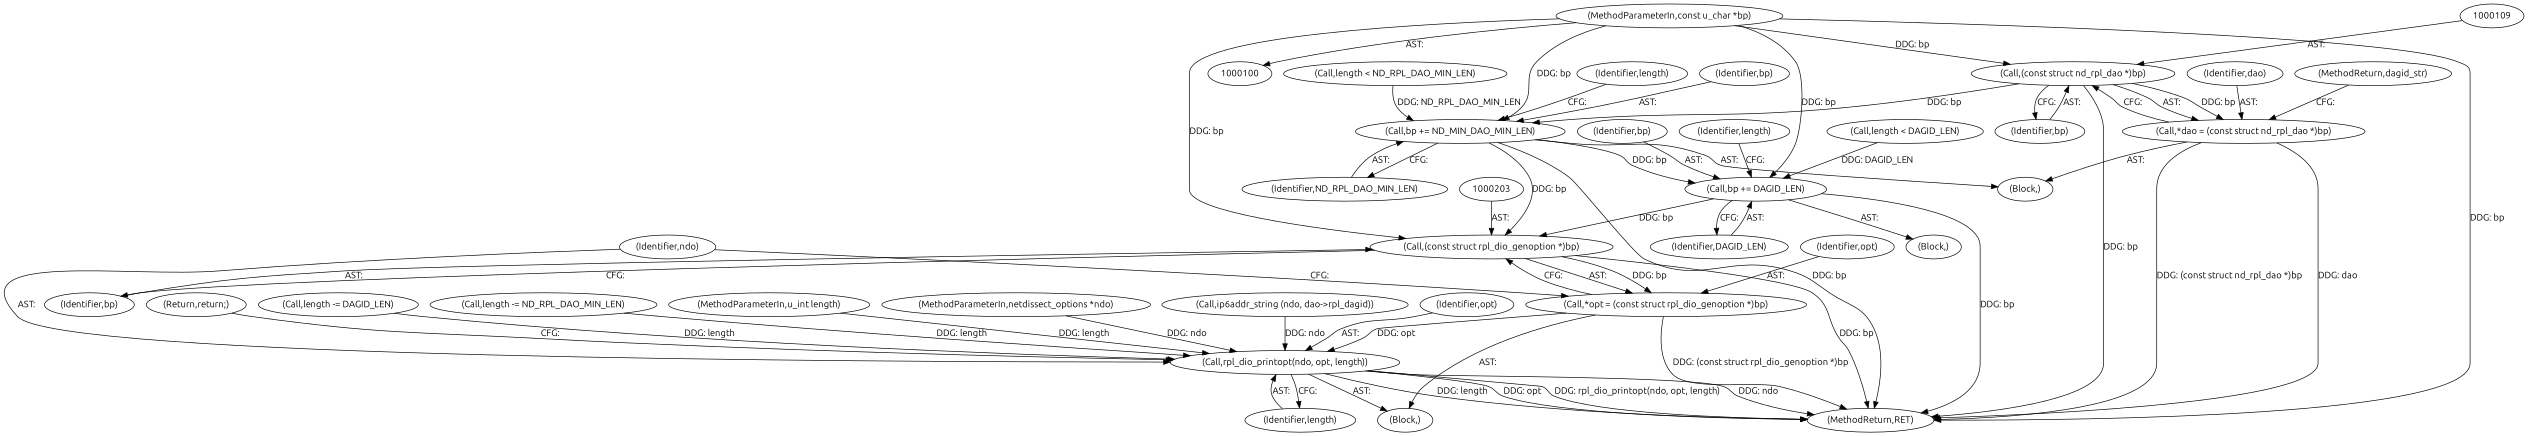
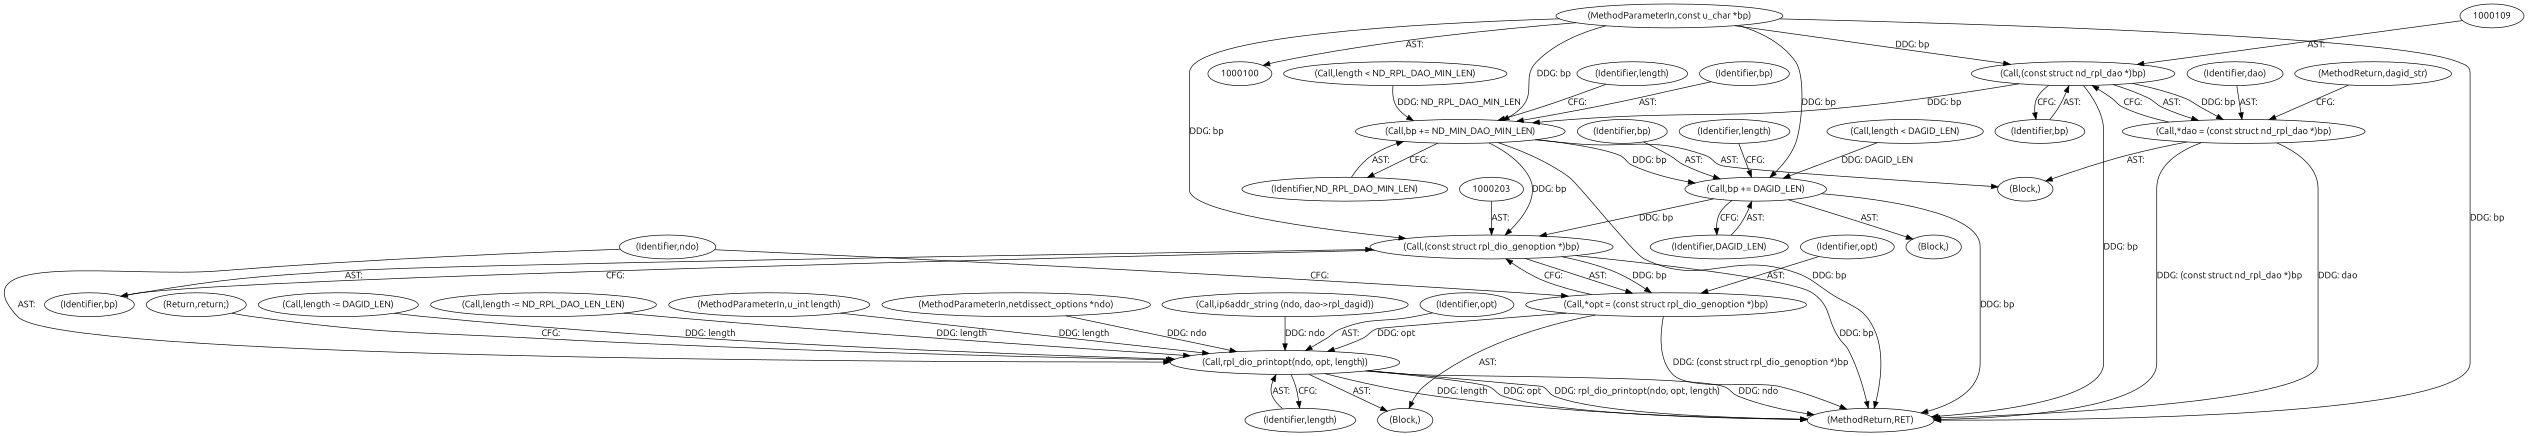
(543, 305) -> (543, 305)
